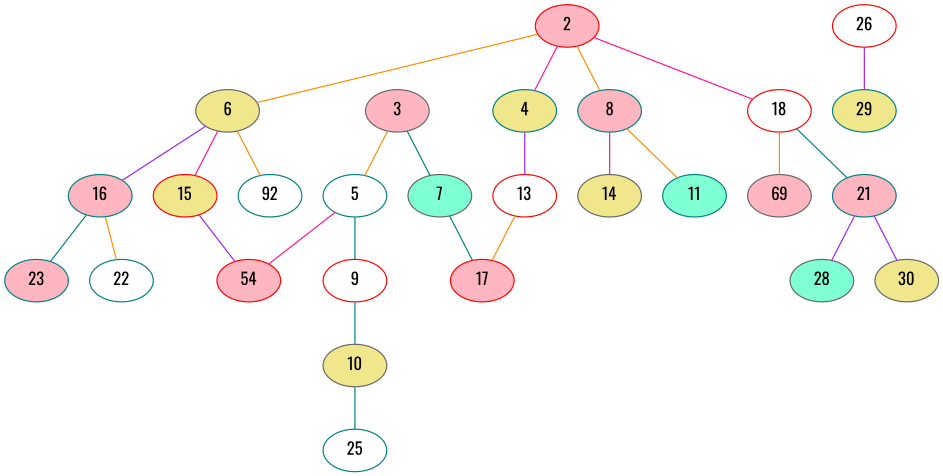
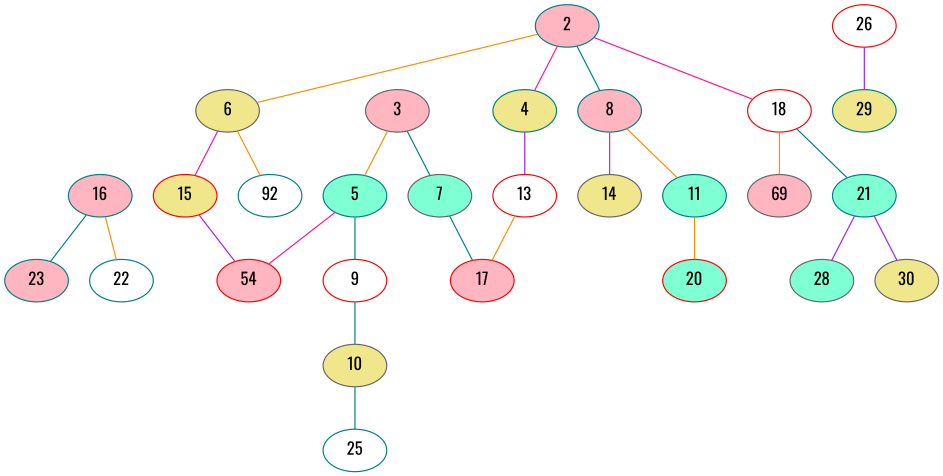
(567, 26) -> (567, 26)
(588, 68) -> (588, 68)
(164, 153) -> none
(355, 196) -> (355, 196)
(864, 196) -> (864, 196)
none -> (695, 281)
